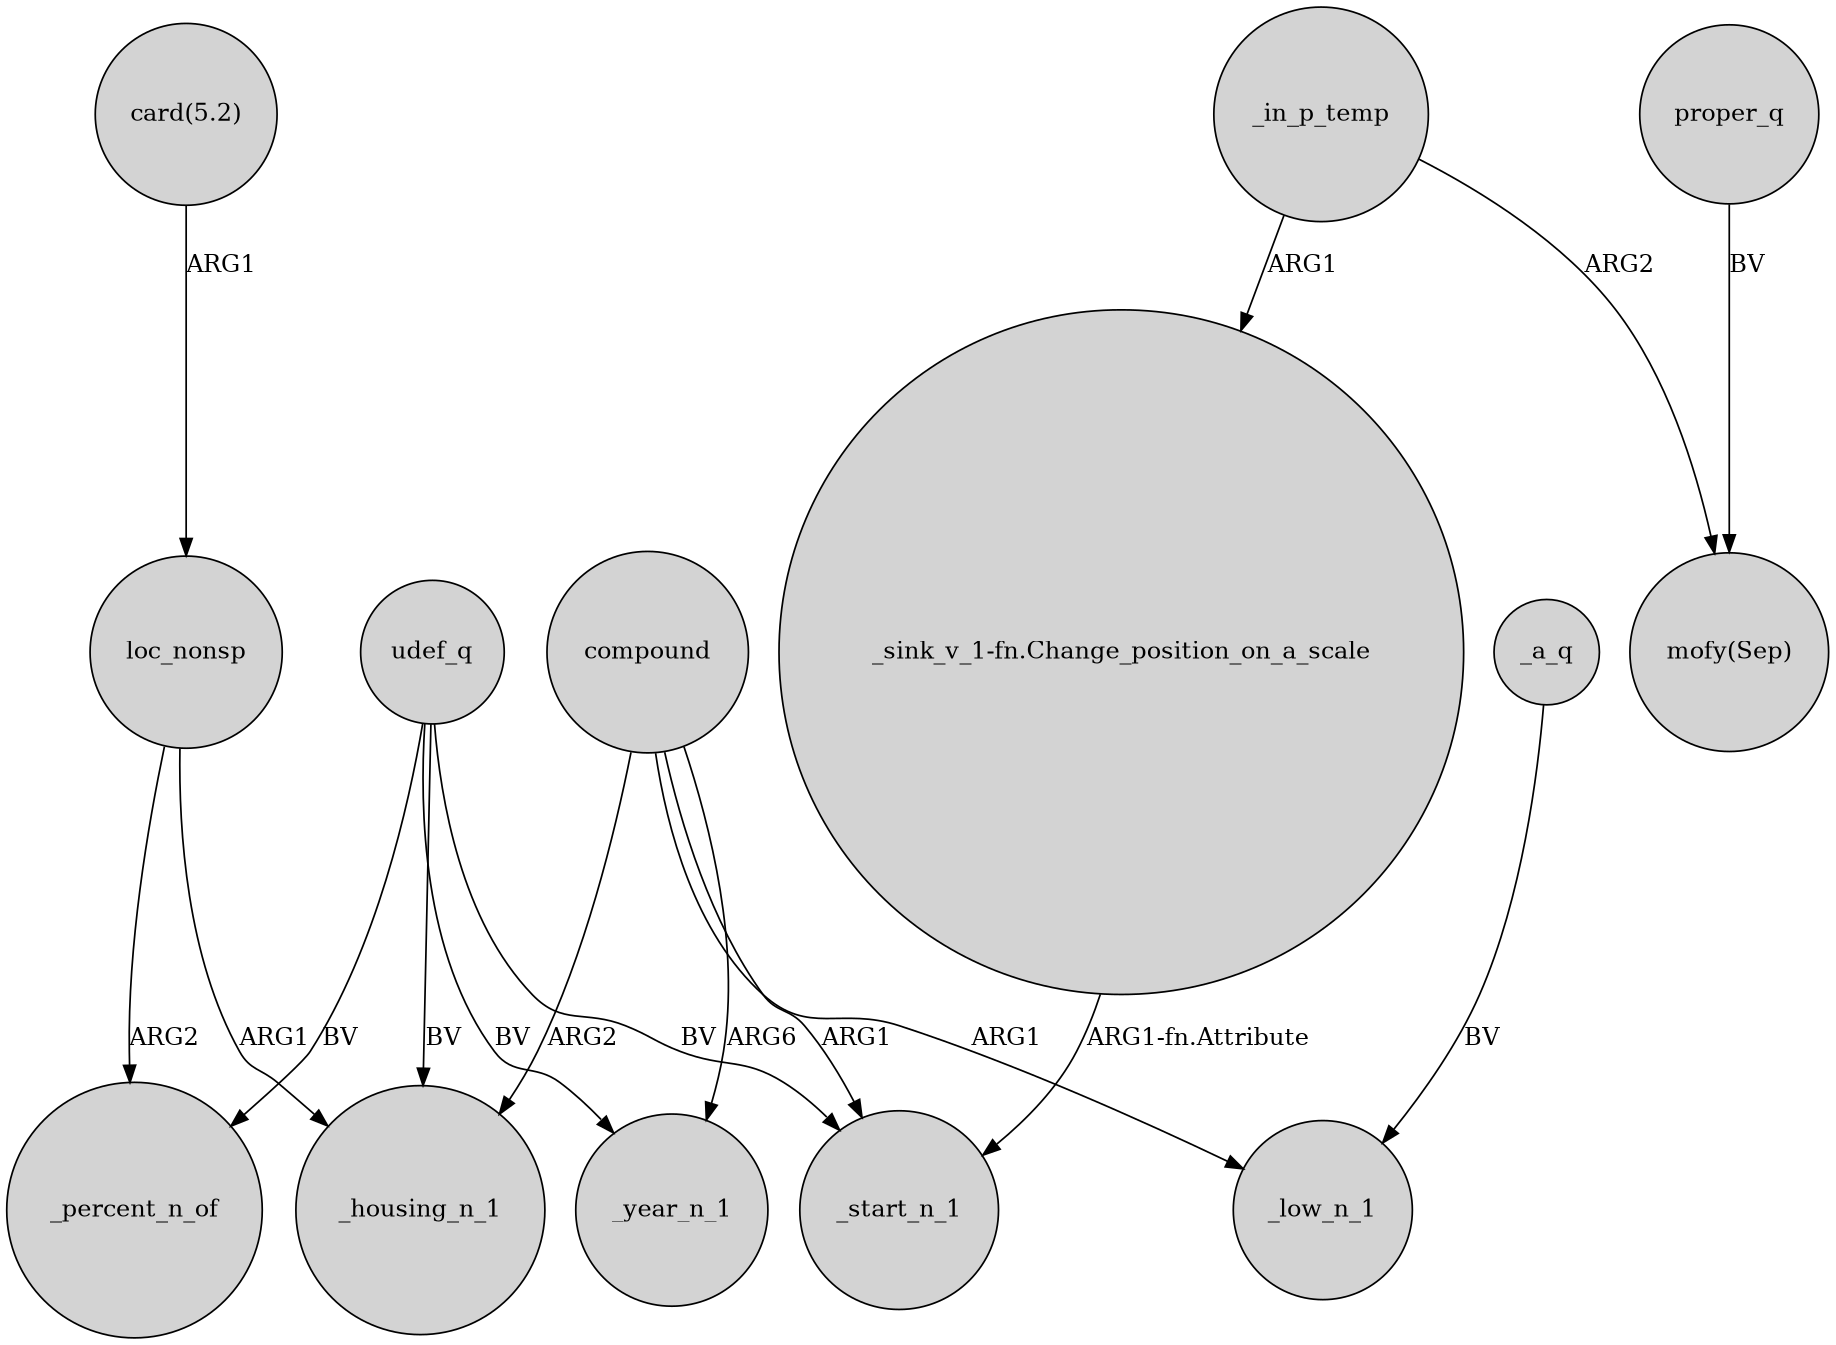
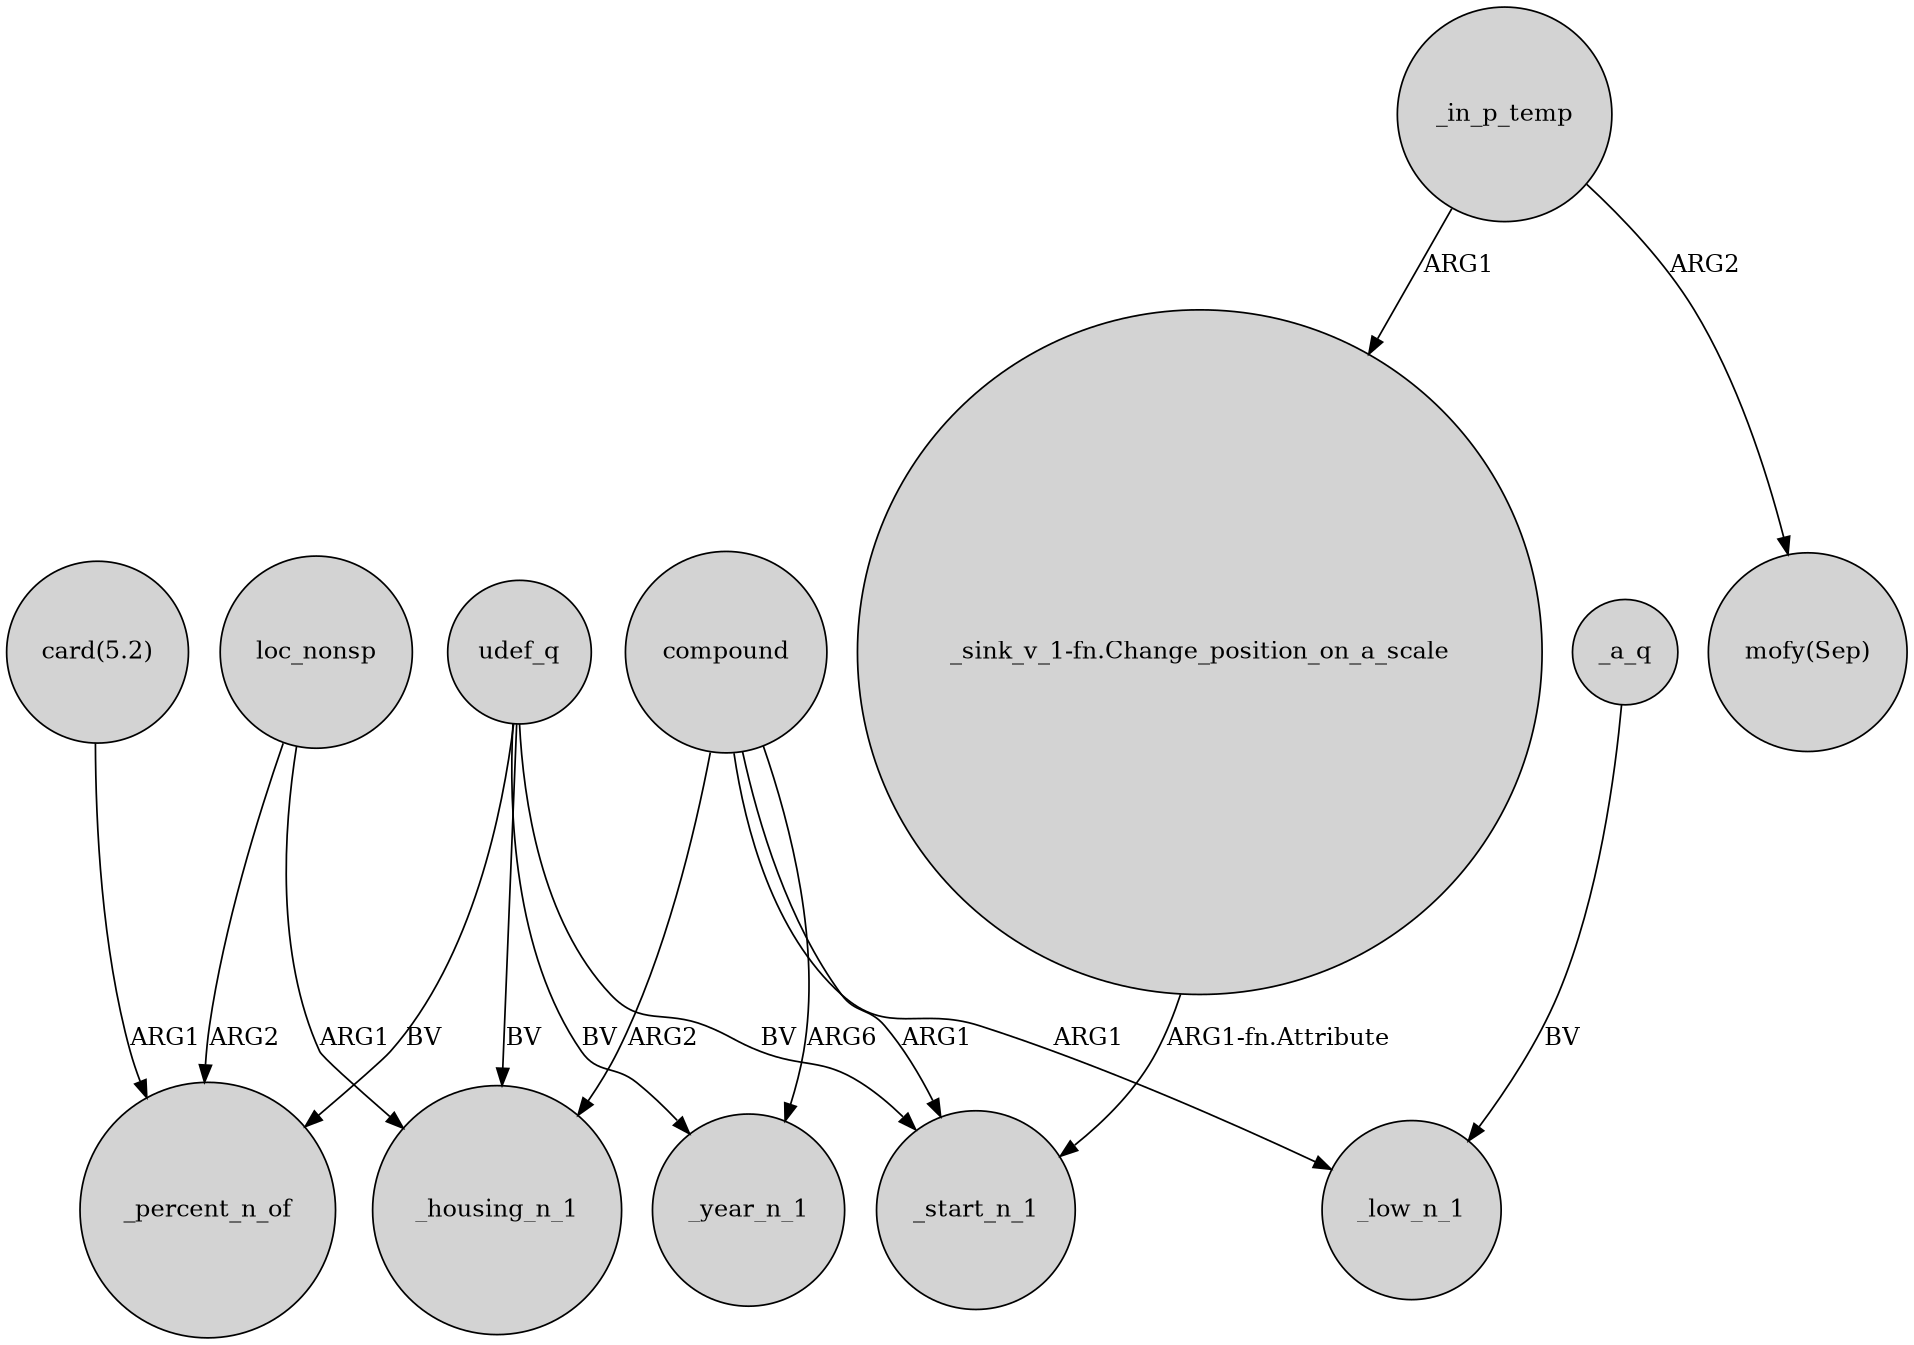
(1729, 114) -> none
(186, 372) -> (105, 914)
